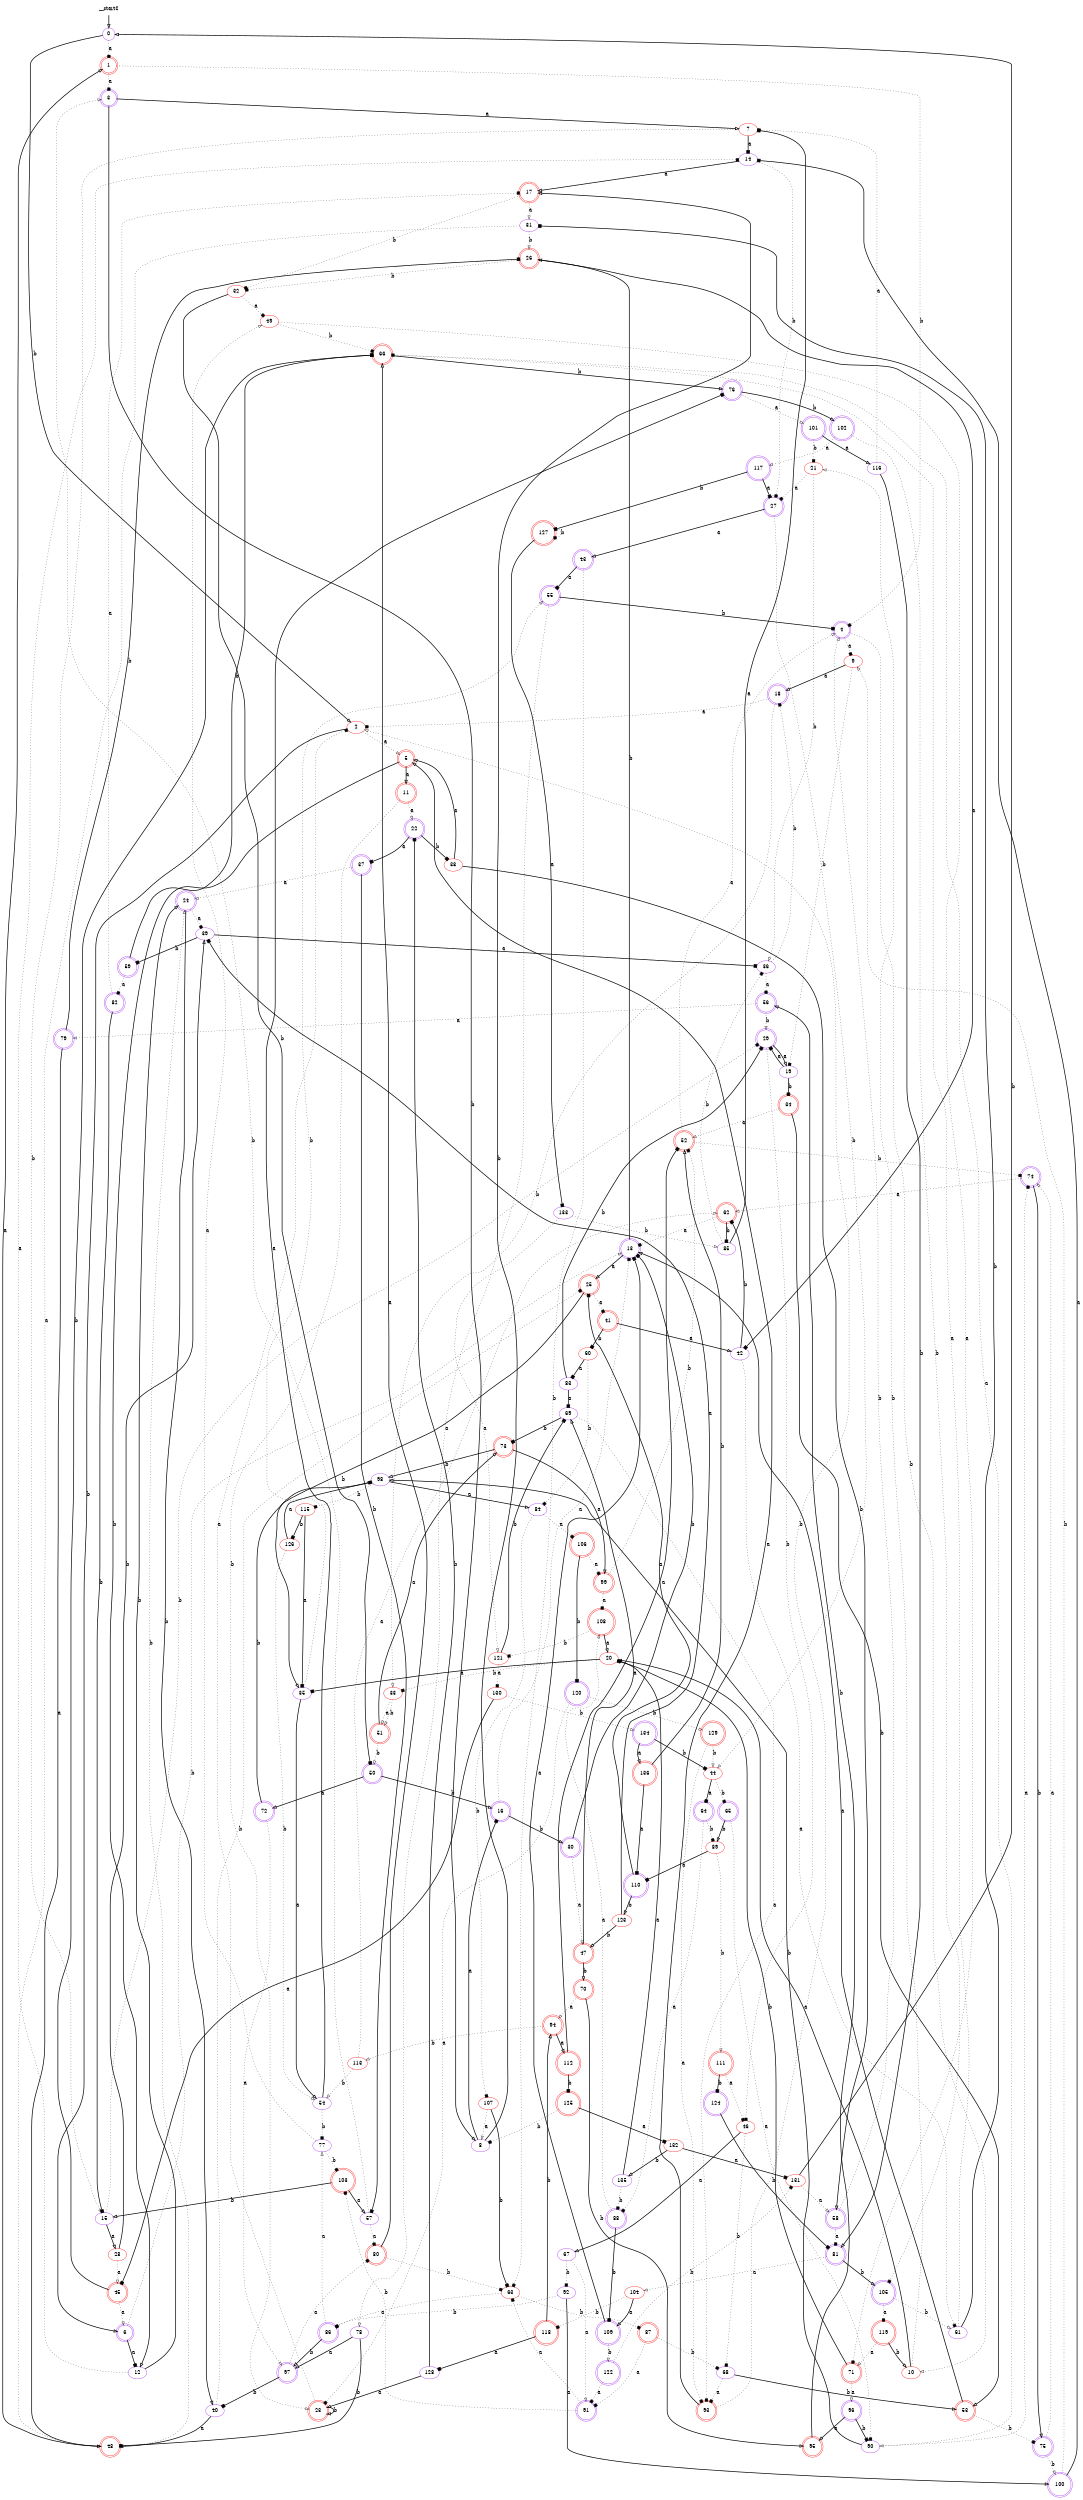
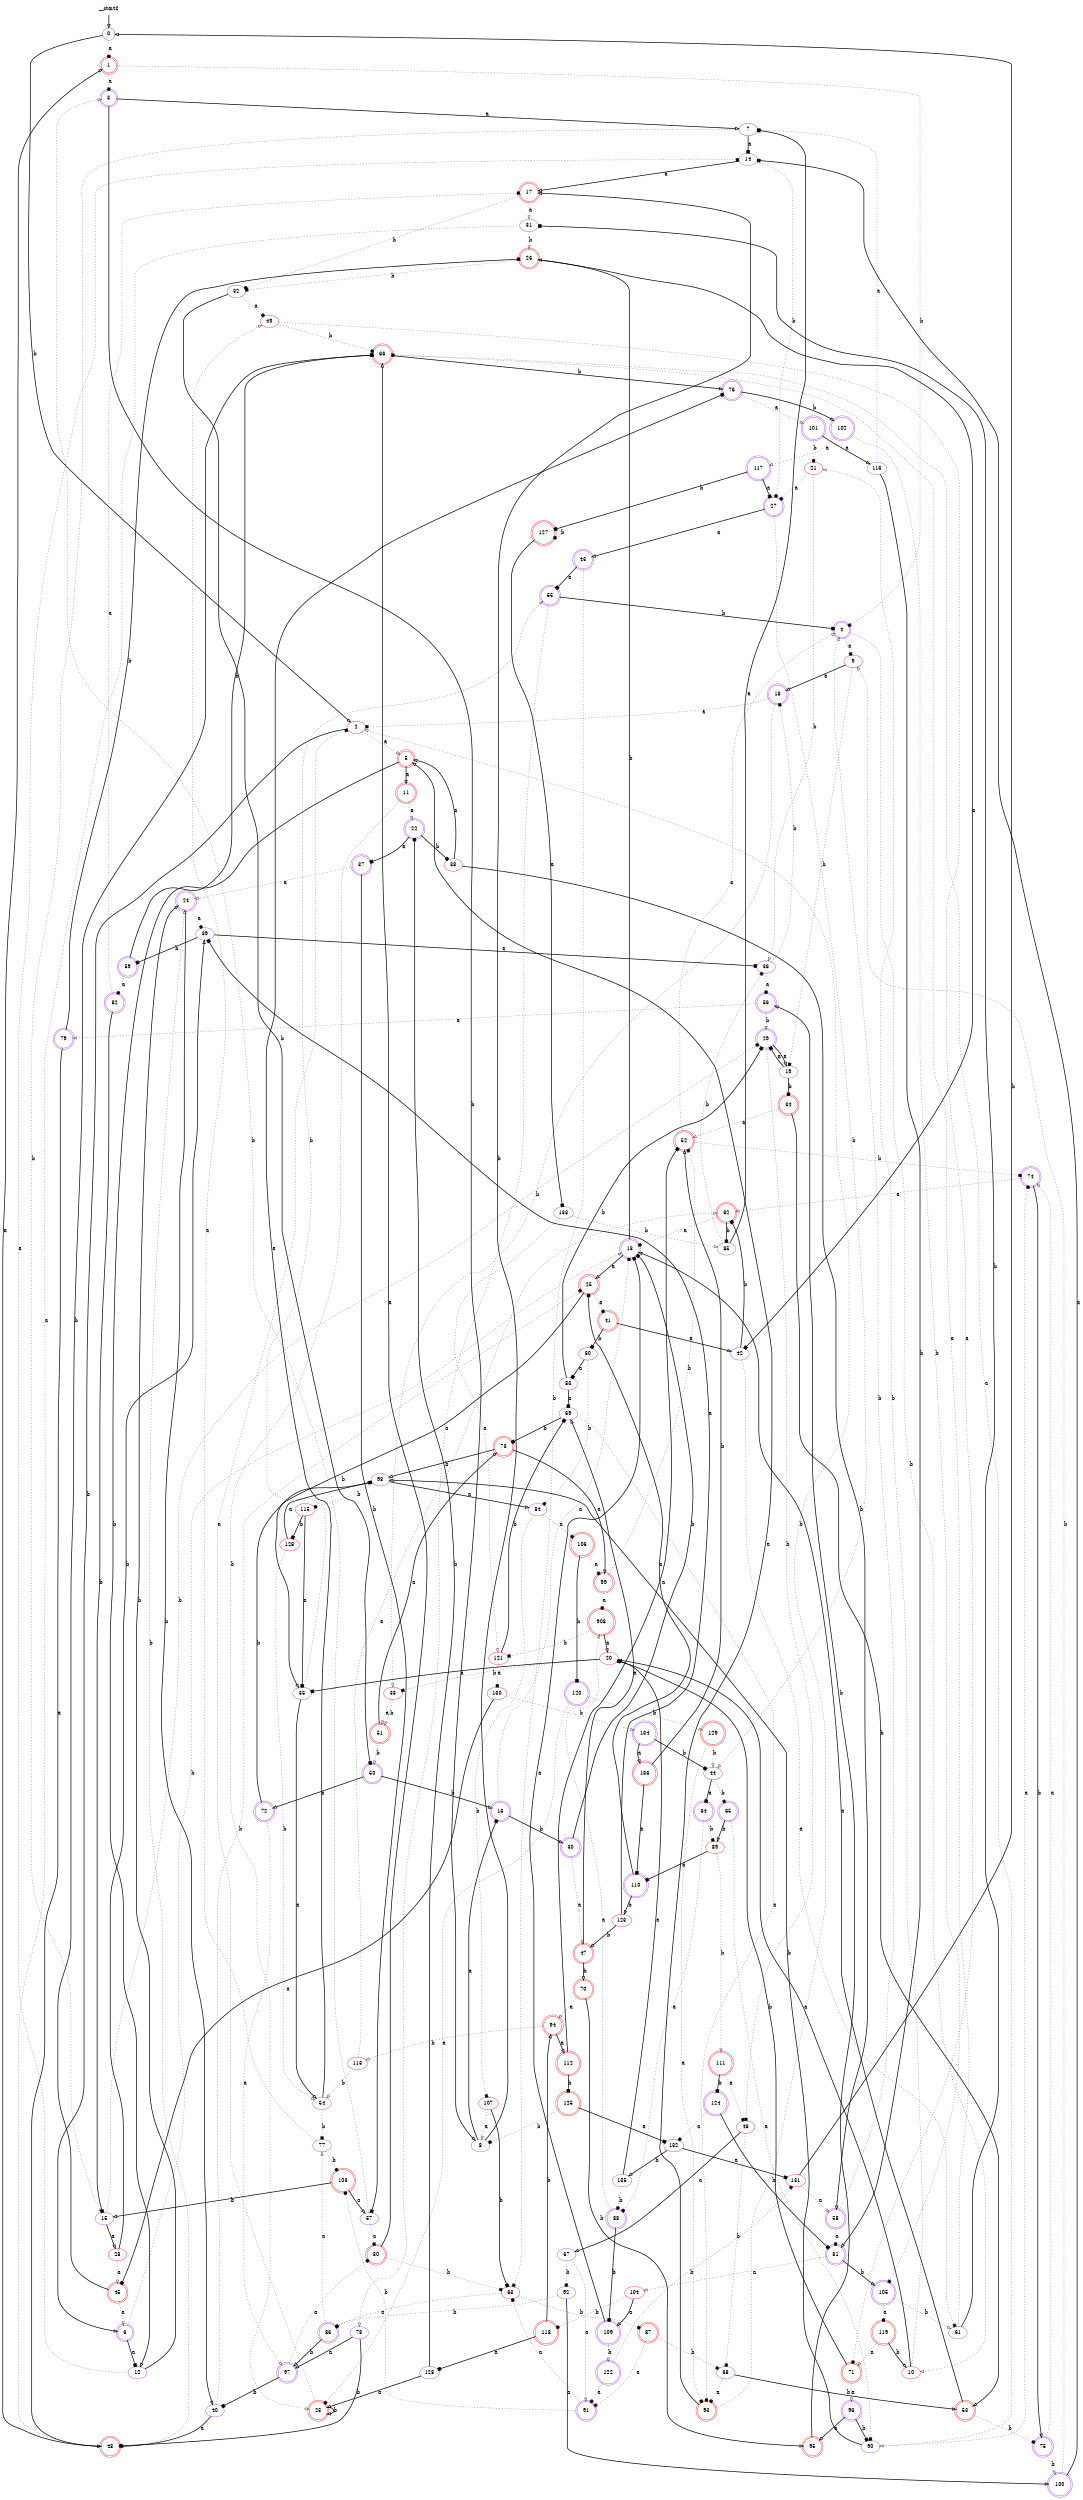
(601, 1622) -> (601, 1622)
none -> (695, 2125)
